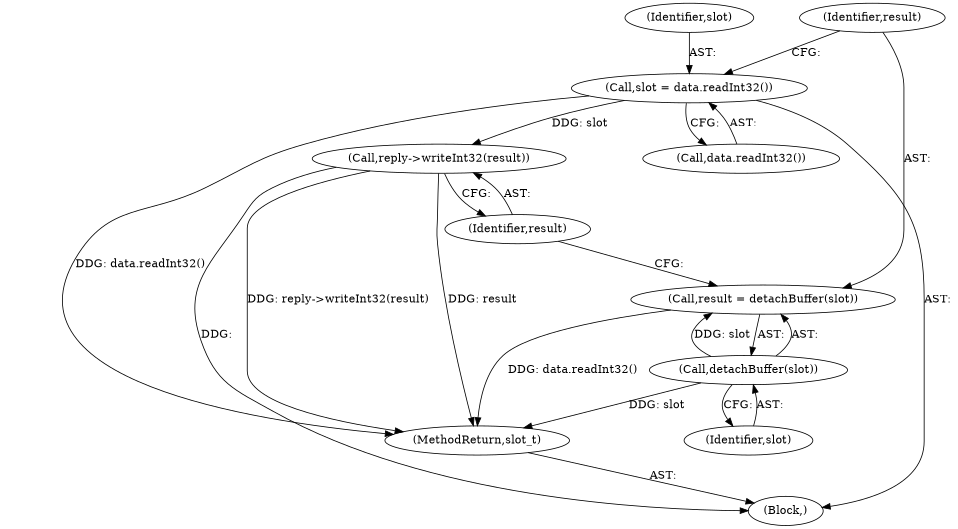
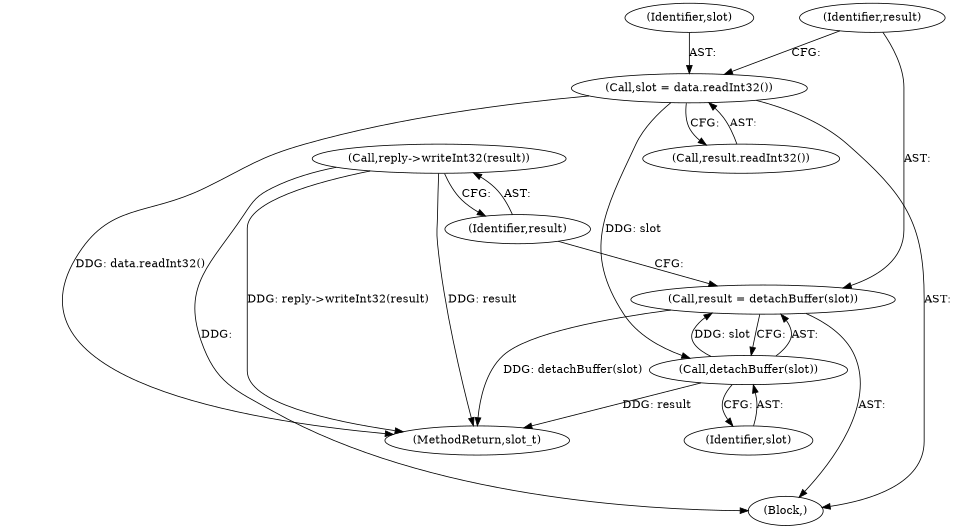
(551, 118) -> (602, 237)
(741, 159) -> (741, 159)
(773, 335) -> (773, 335)
(573, 370) -> (573, 370)
(657, 405) -> (657, 405)
(637, 477) -> (859, 398)
